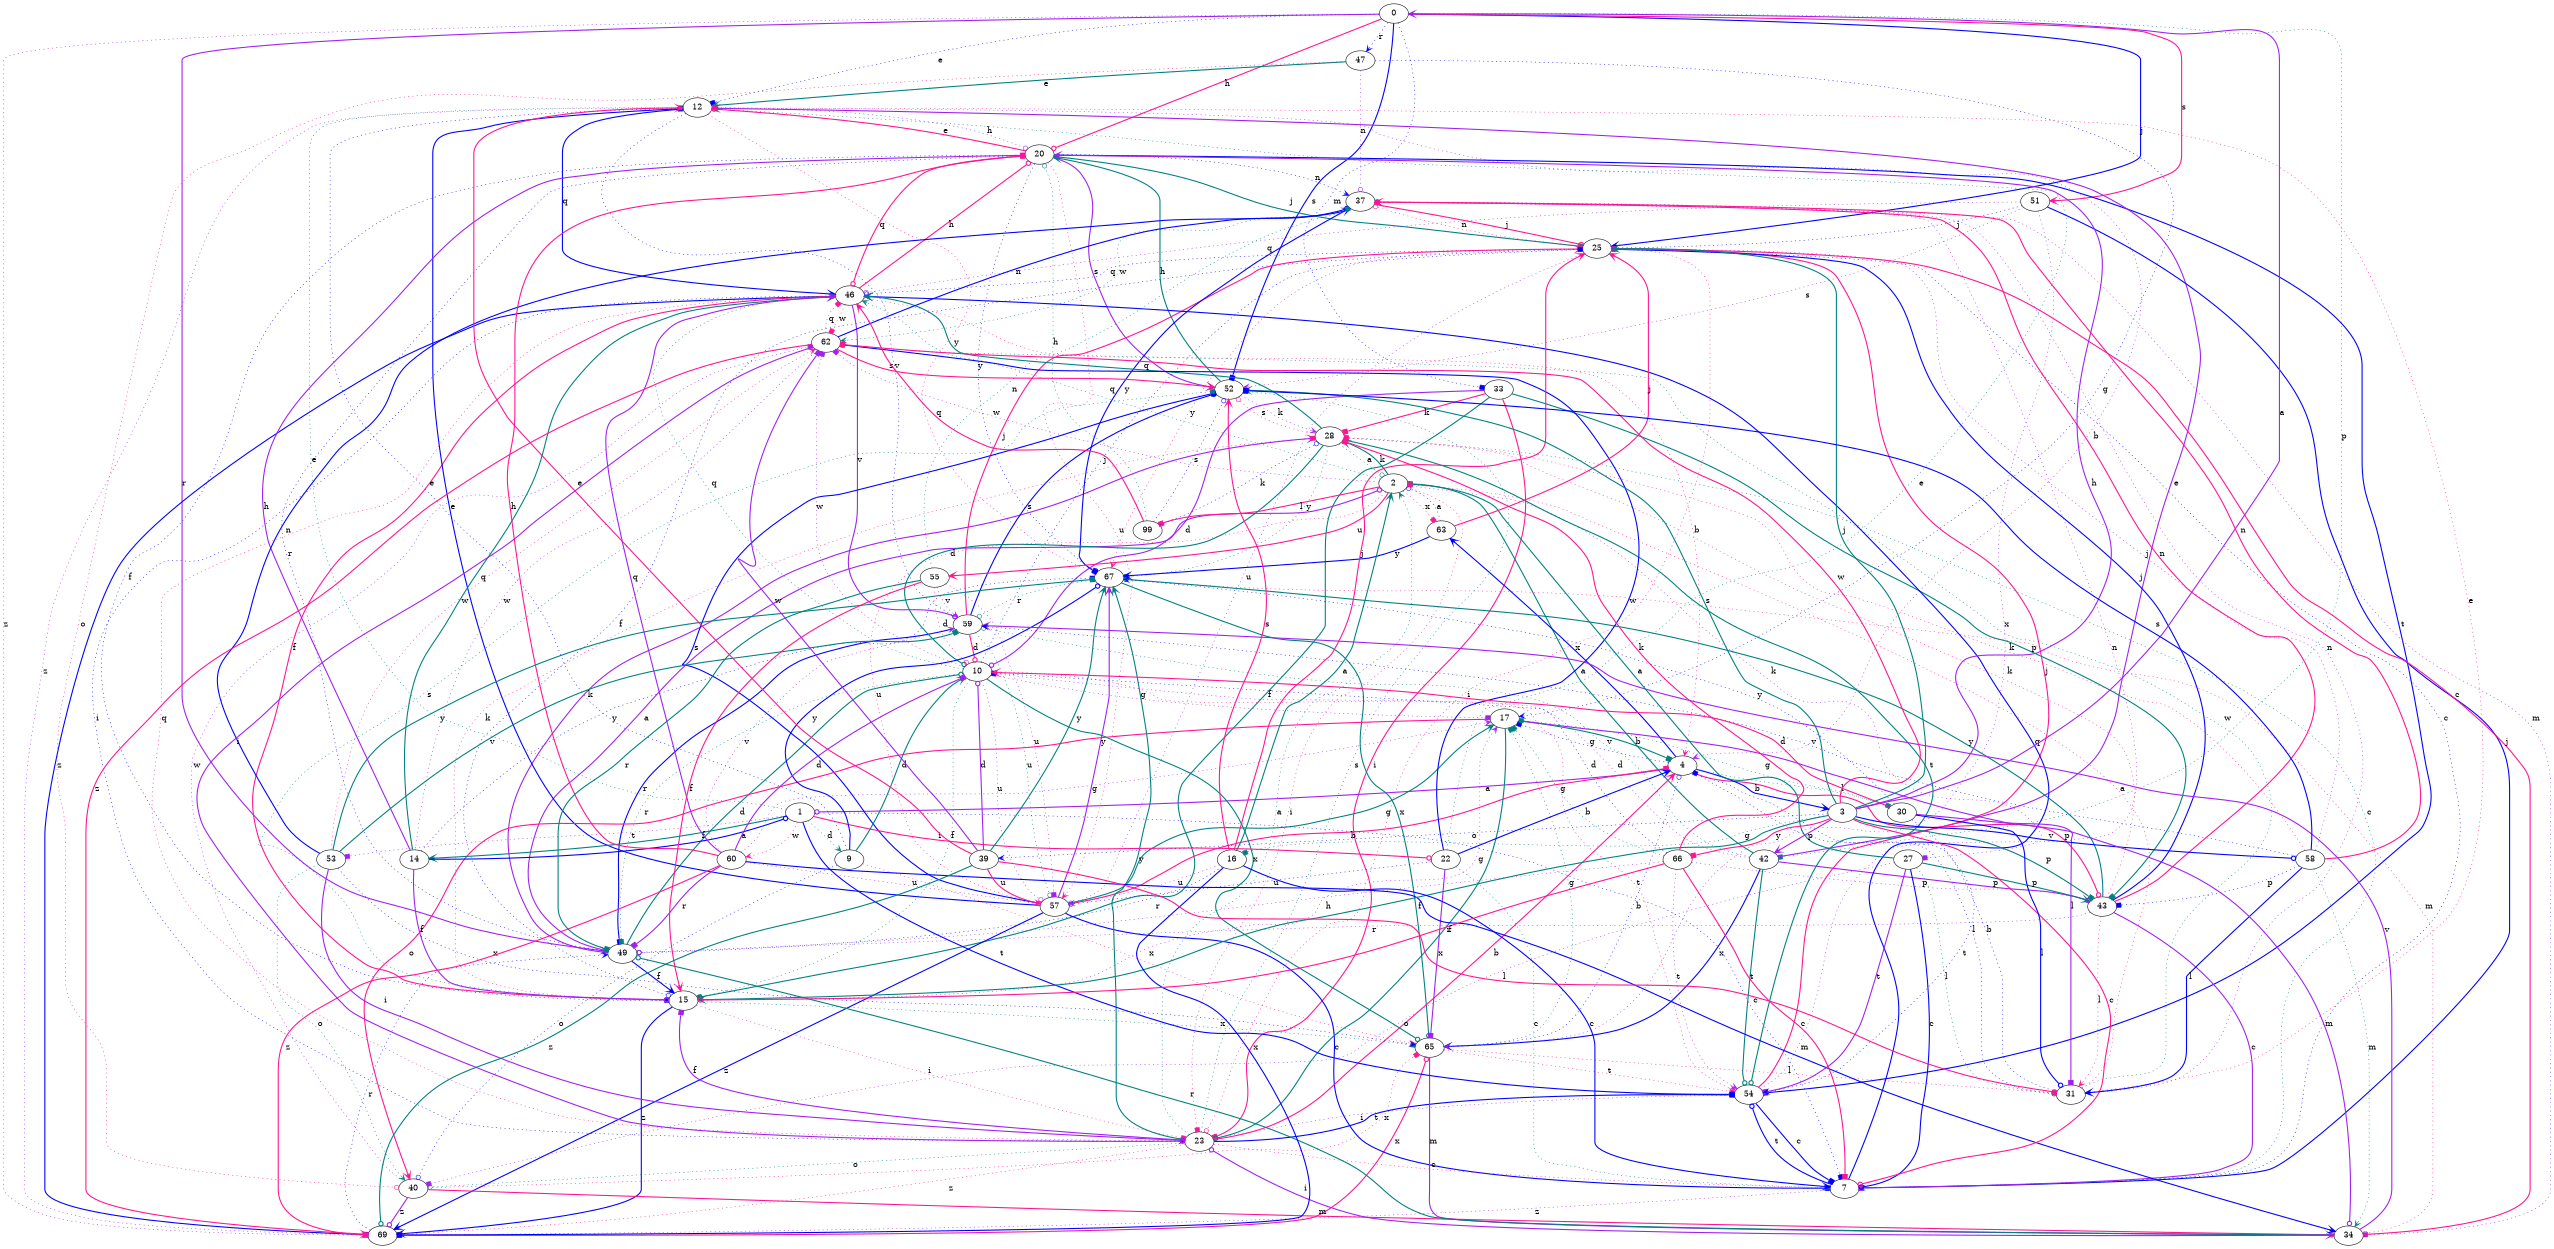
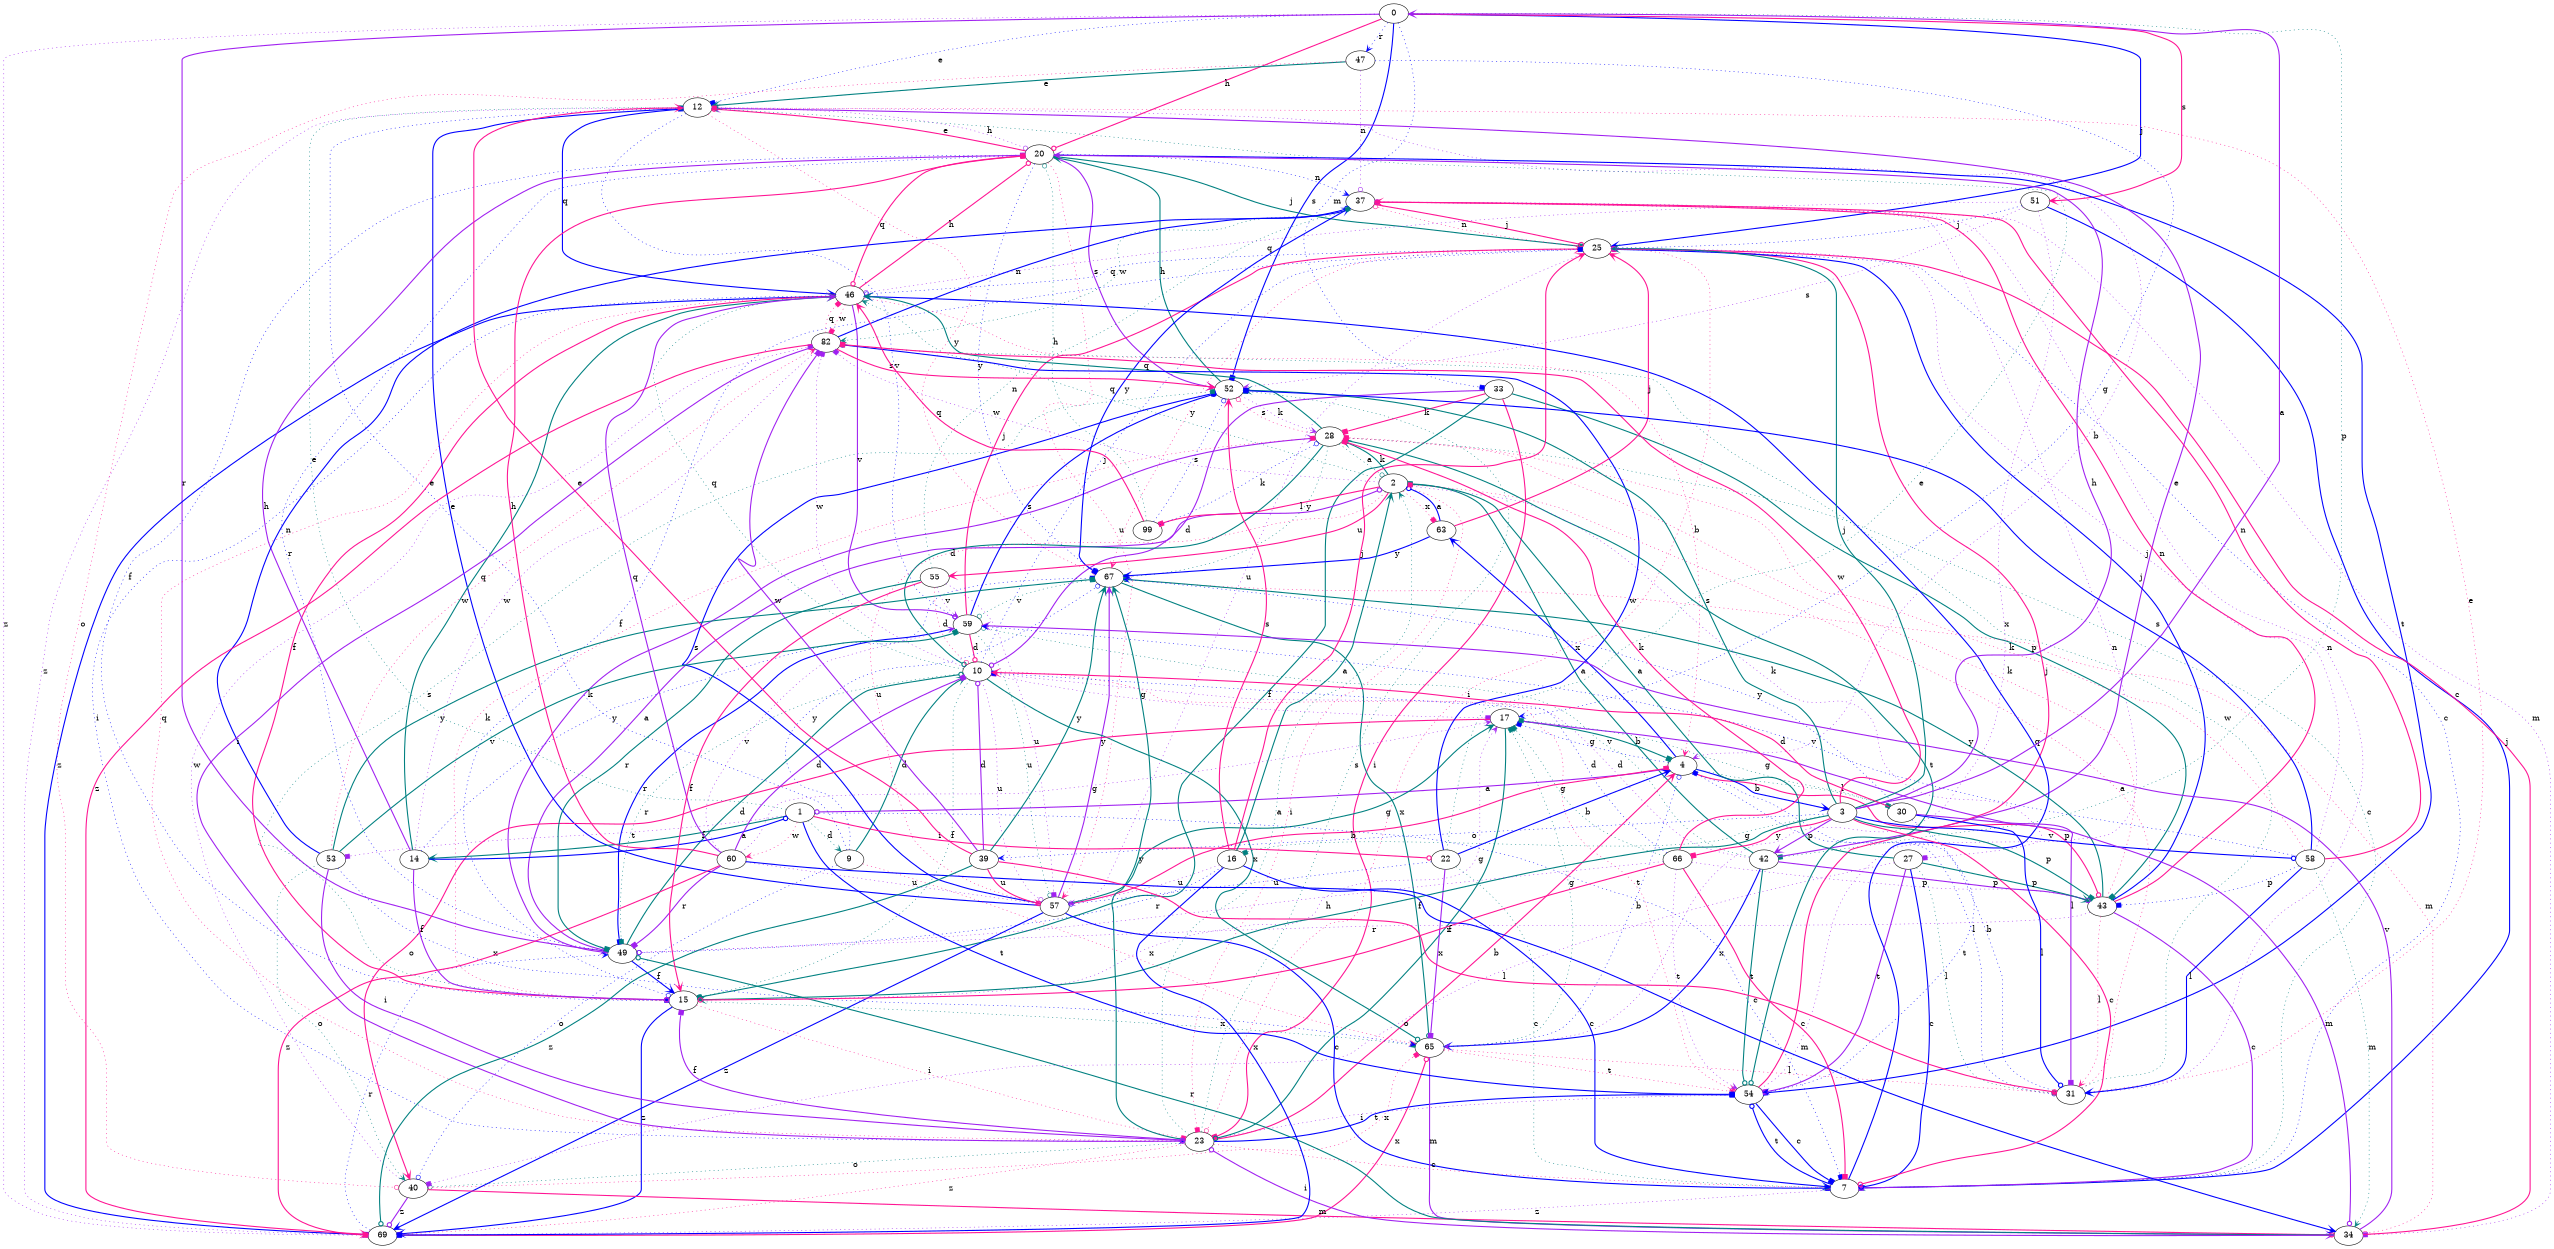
(826, 343) -> (826, 343)
(1430, 501) -> (1430, 501)
(1019, 601) -> (1019, 601)
(868, 674) -> (868, 674)
